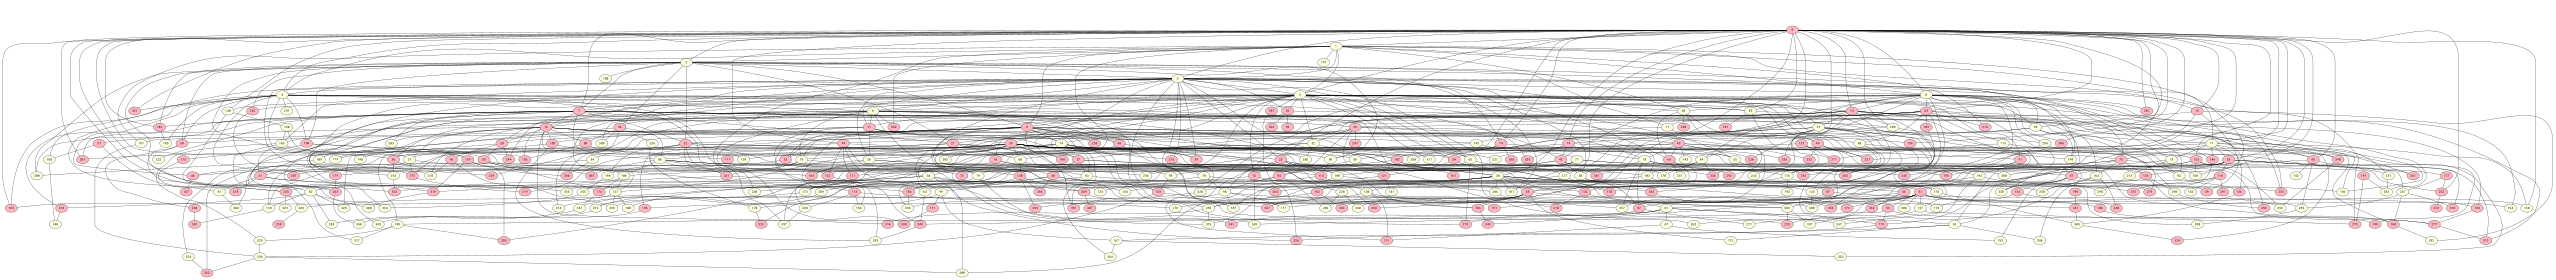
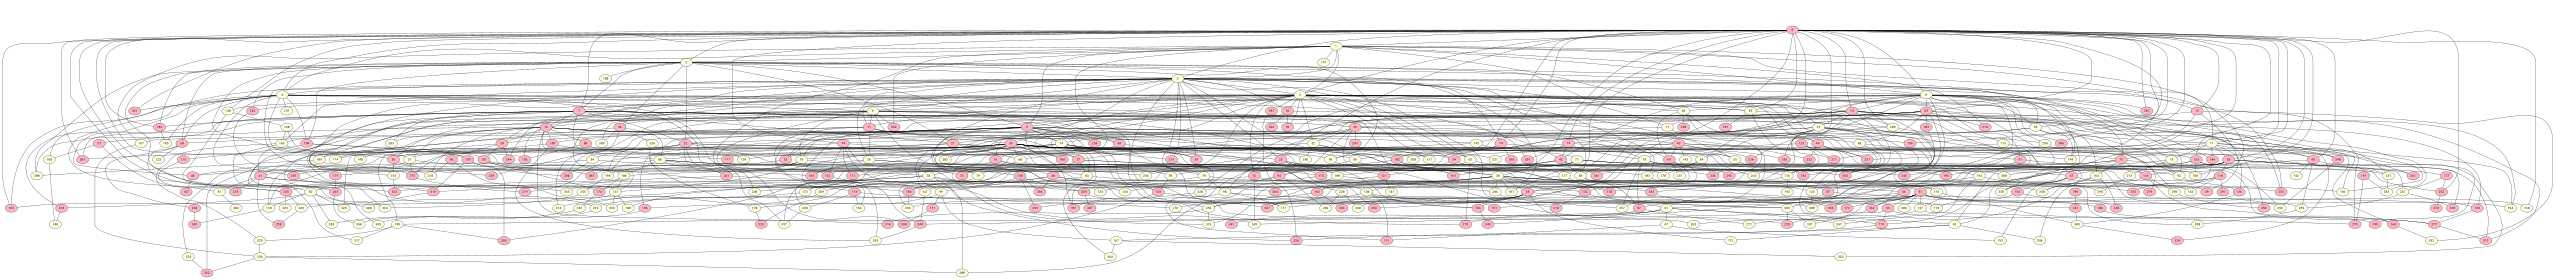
none -> (1297, 113)
(293, 121) -> (170, 152)
none -> (808, 134)
(603, 135) -> none
none -> (664, 149)
none -> (1385, 149)
(2384, 150) -> (2371, 153)
(981, 157) -> (1372, 150)
(347, 164) -> none
none -> (1491, 165)
none -> (1887, 165)
(1020, 168) -> (991, 167)
(1326, 168) -> (1392, 168)
none -> (1507, 168)
(1983, 168) -> (2100, 167)
(1044, 183) -> (429, 202)
none -> (258, 206)
(1233, 208) -> none
(2398, 208) -> none
(1098, 219) -> none
